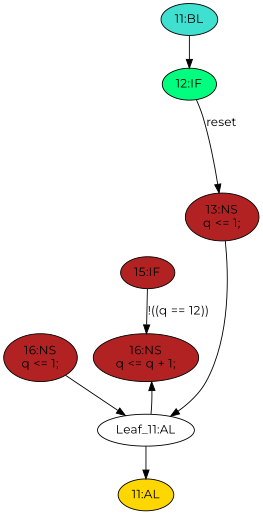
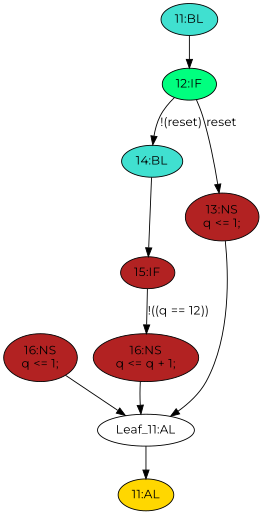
none -> (152, 161)
(152, 402) -> (140, 393)
